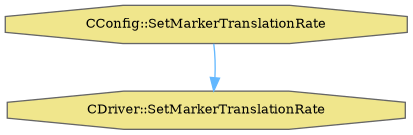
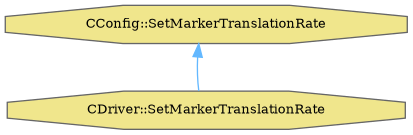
(215, 61) -> (197, 74)
